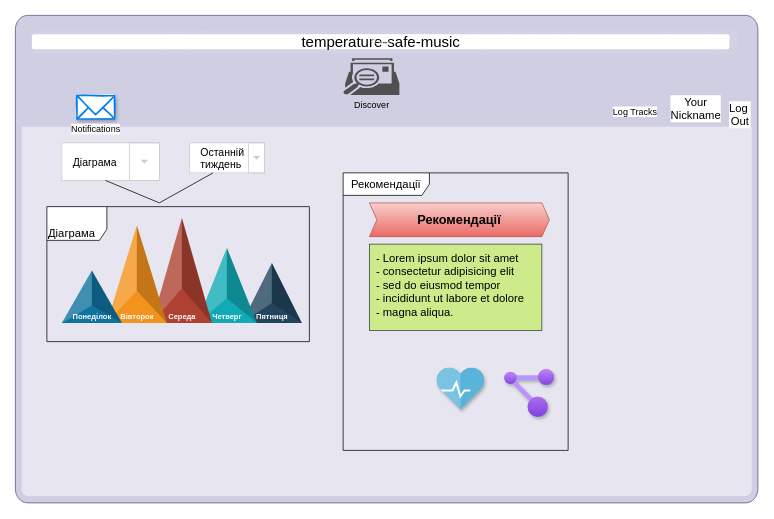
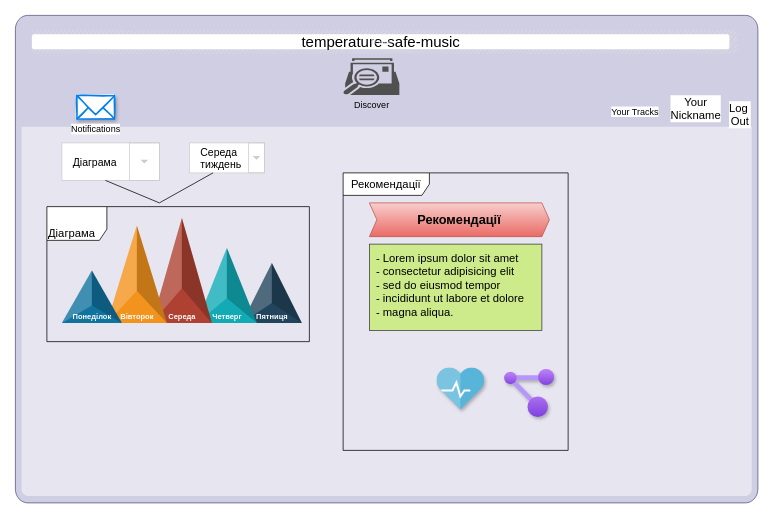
(635, 112) -> (635, 112)
(224, 152) -> (218, 152)
